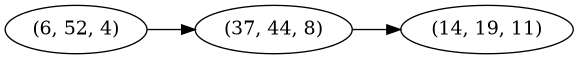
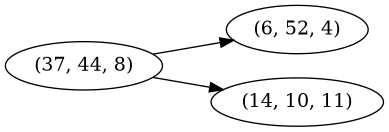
(164, 30) -> (187, 48)
(487, 30) -> (297, 102)
